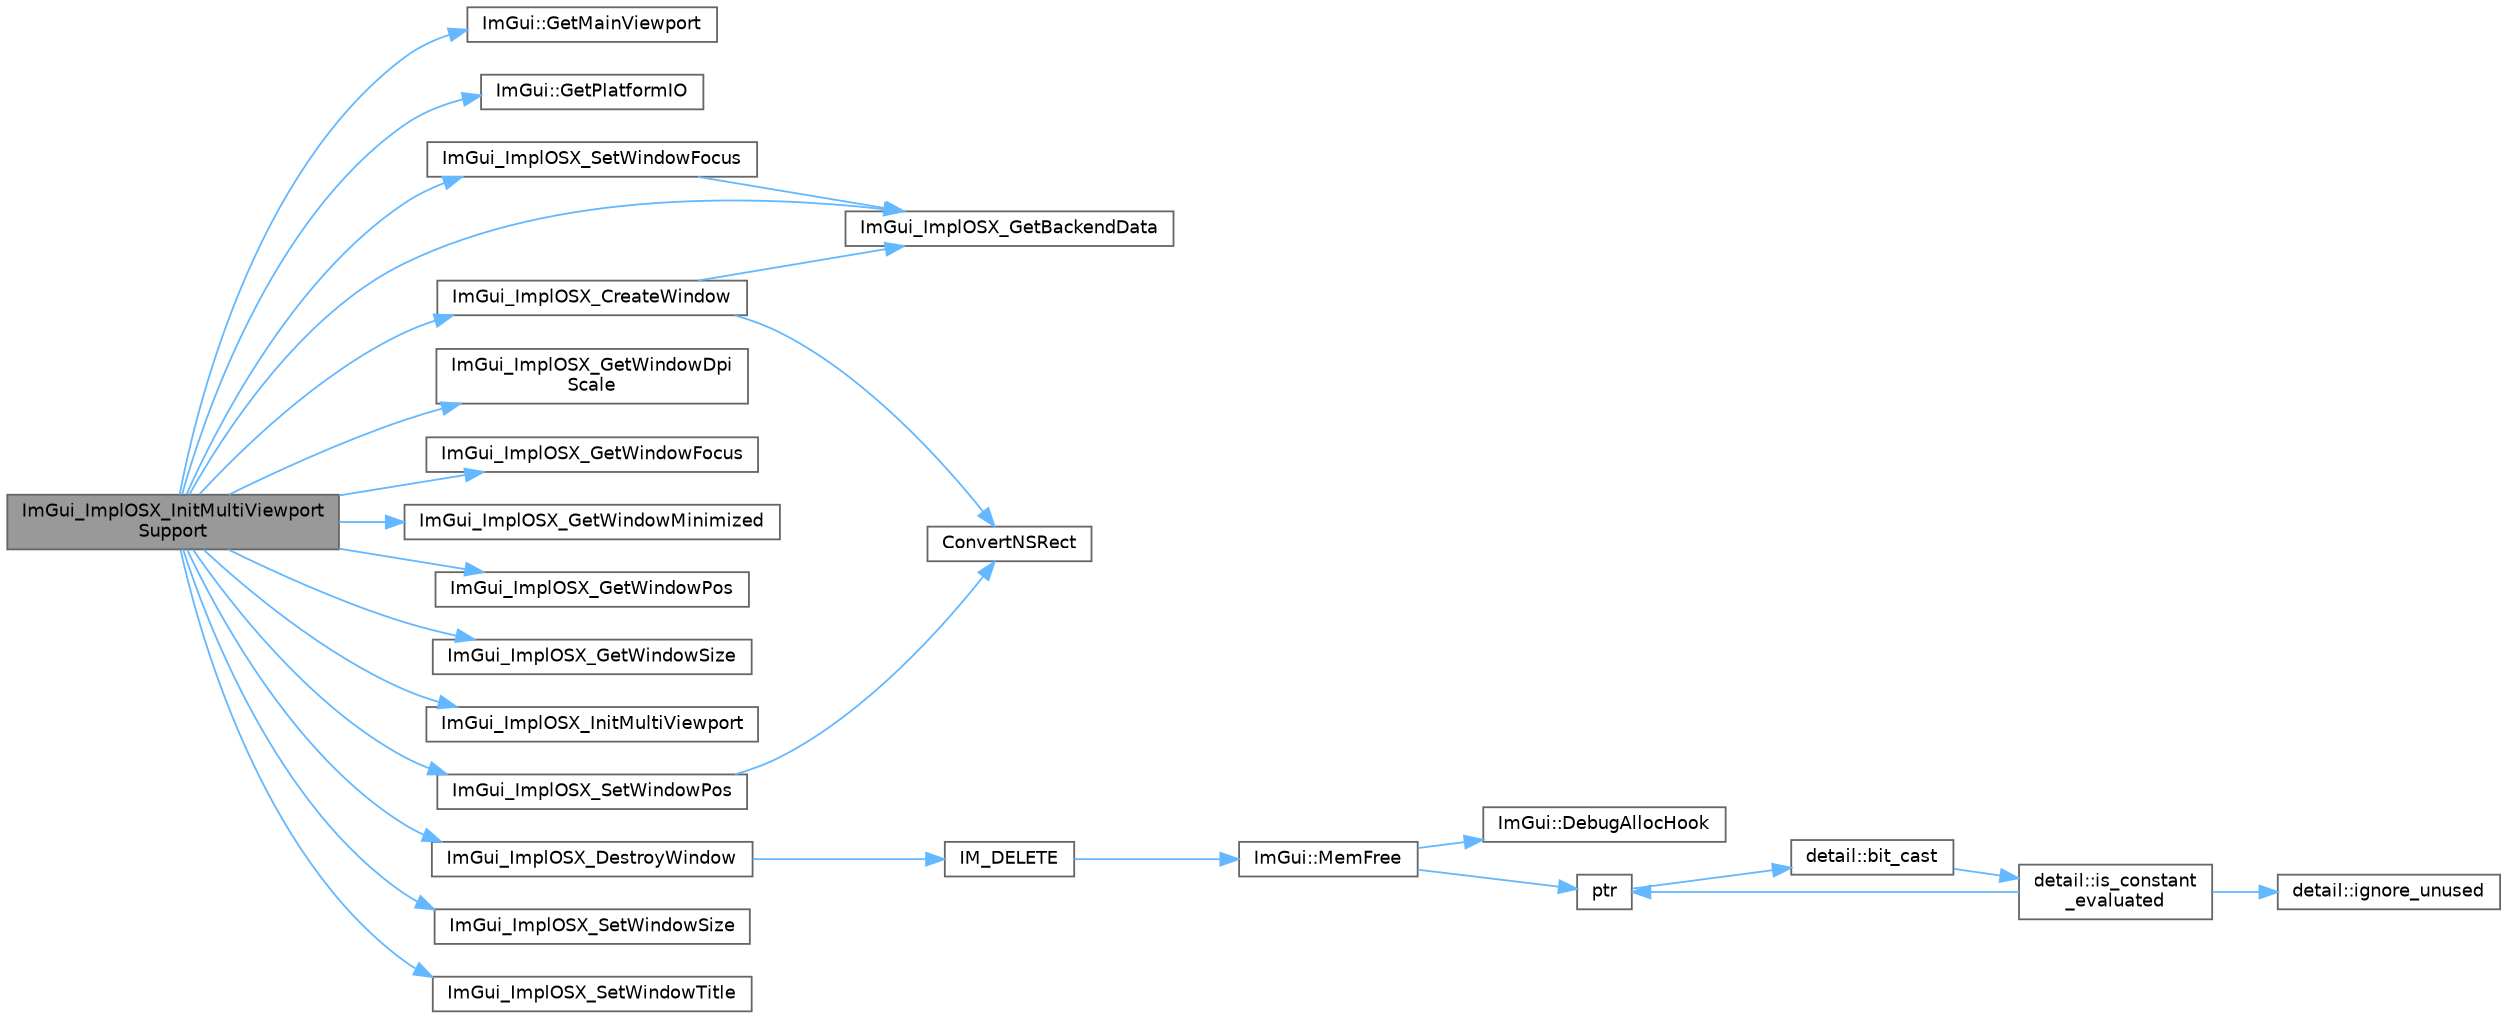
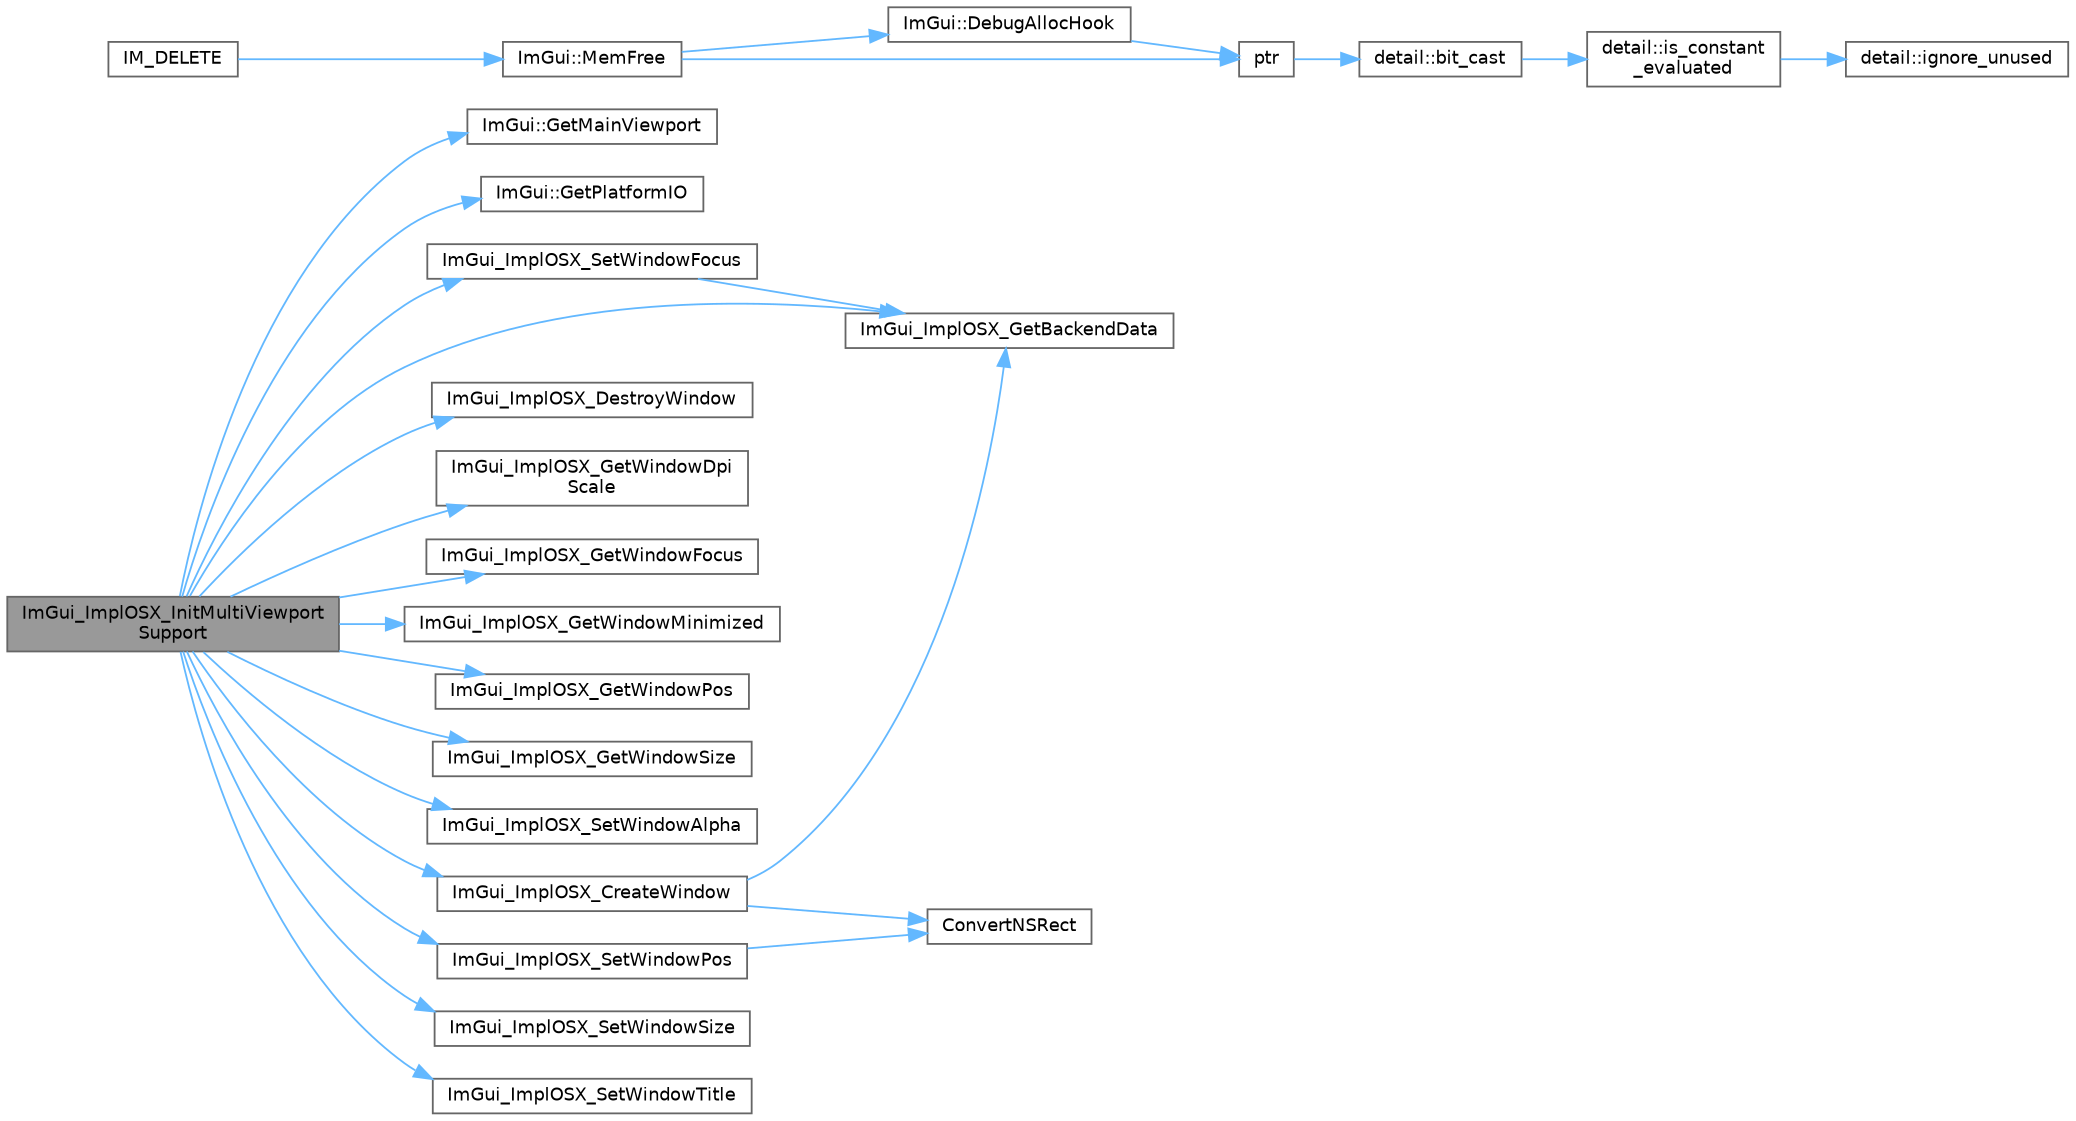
(592, 724) -> (592, 826)
(839, 859) -> none
(1835, 892) -> (1176, 47)
